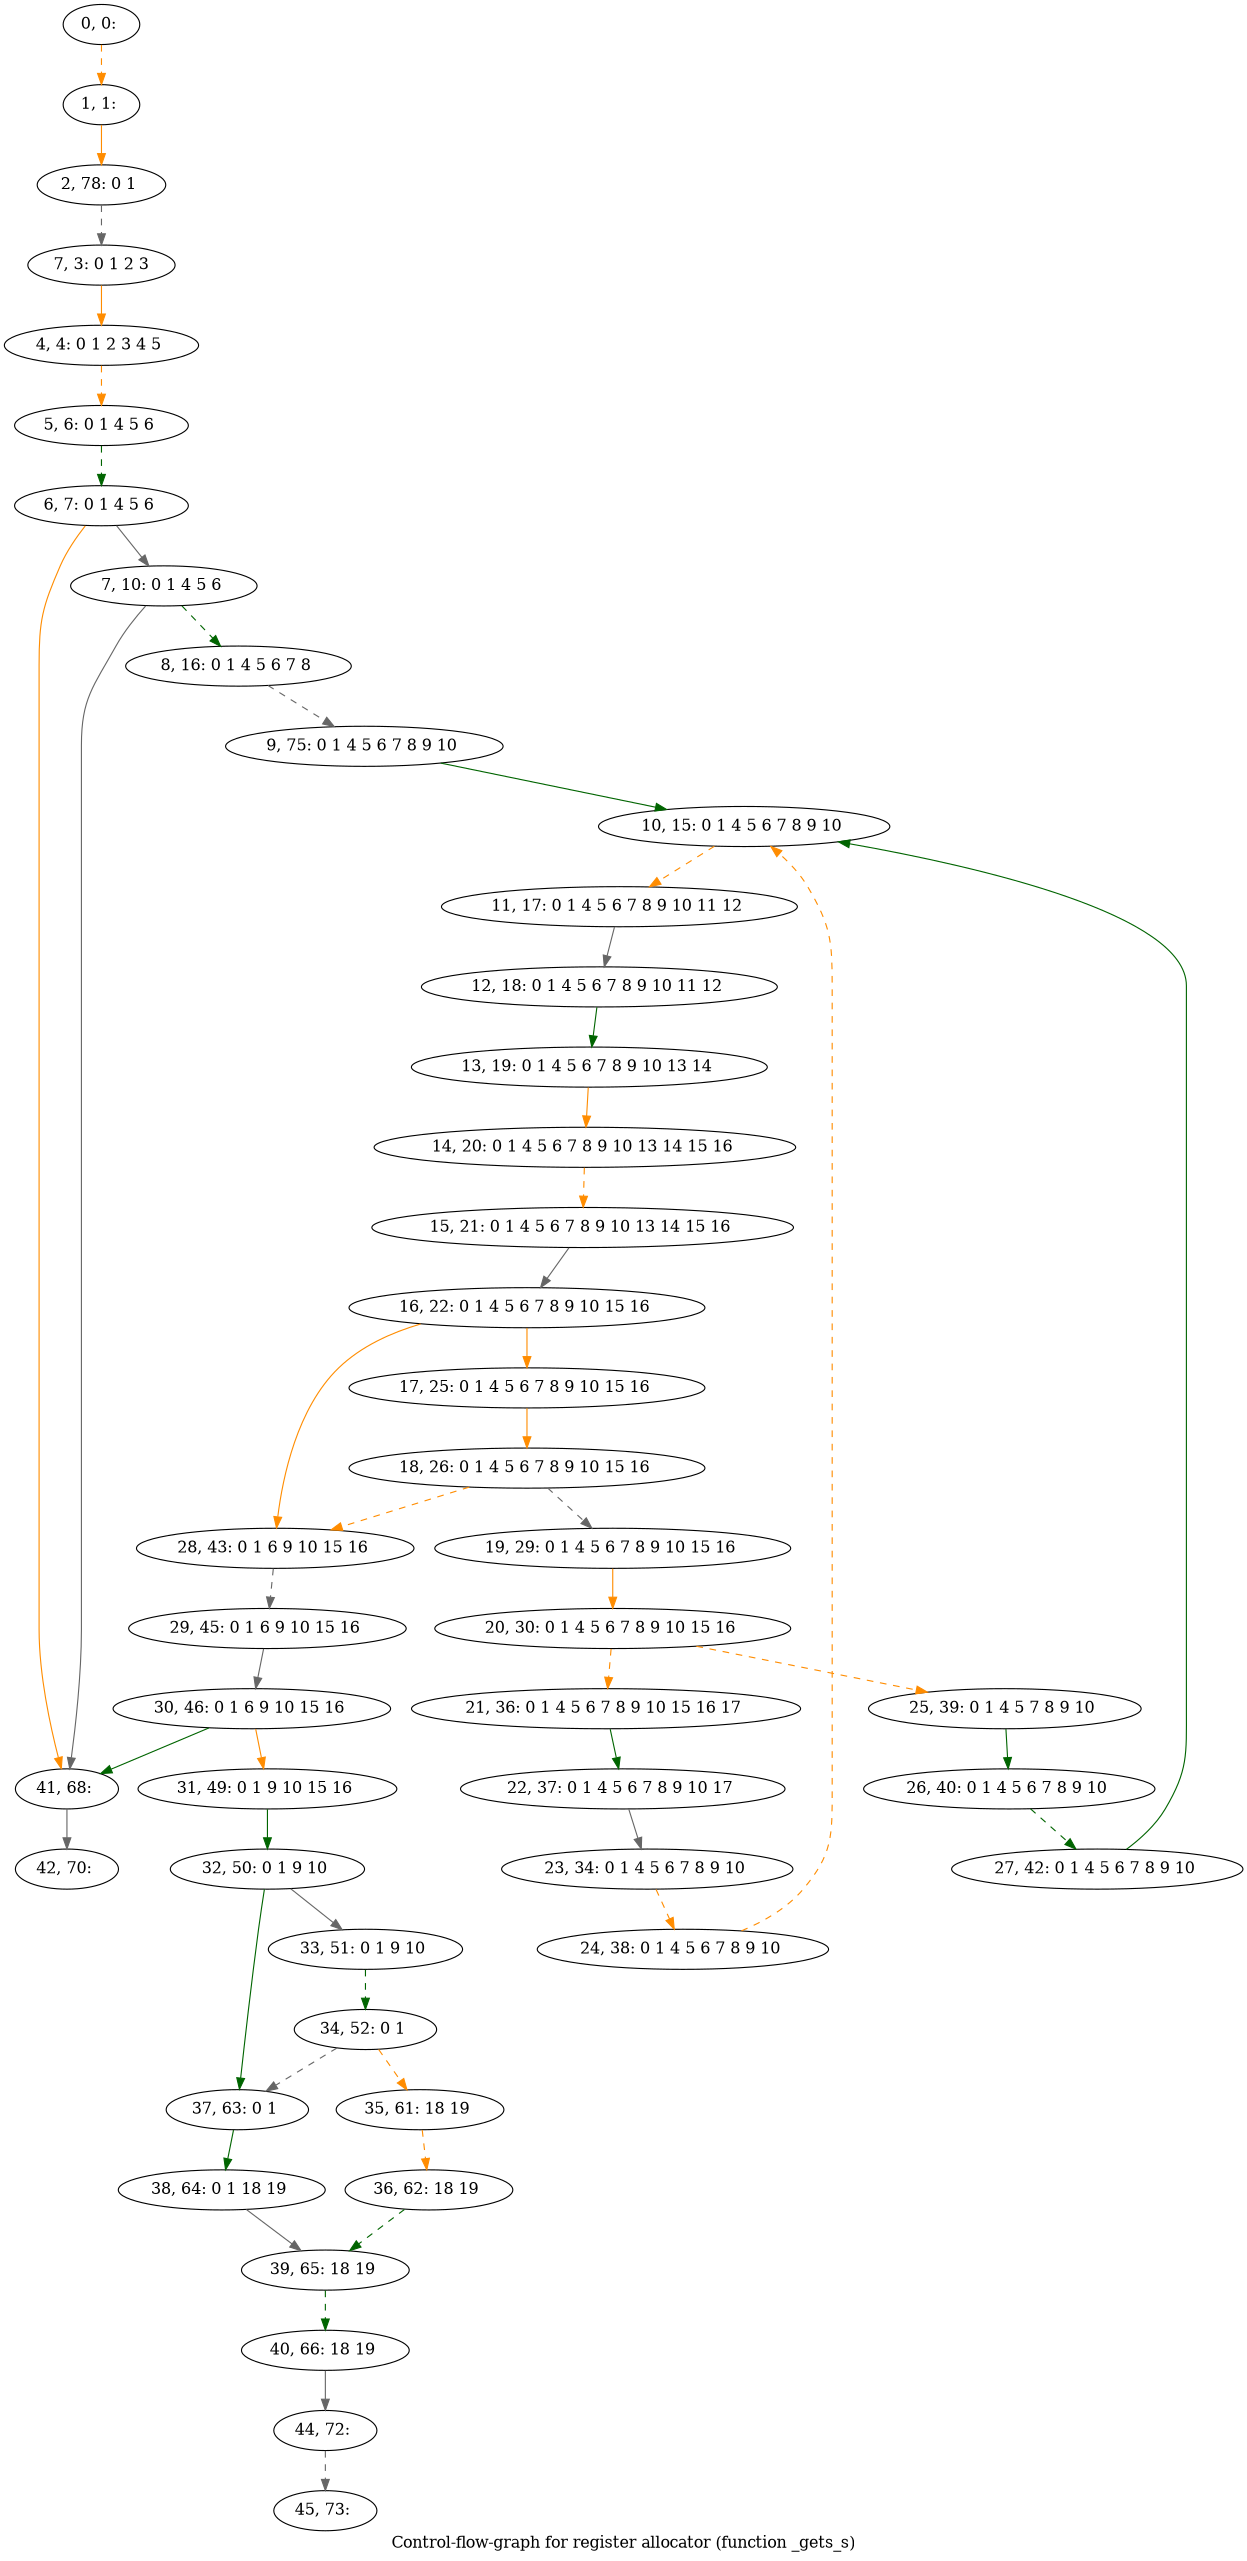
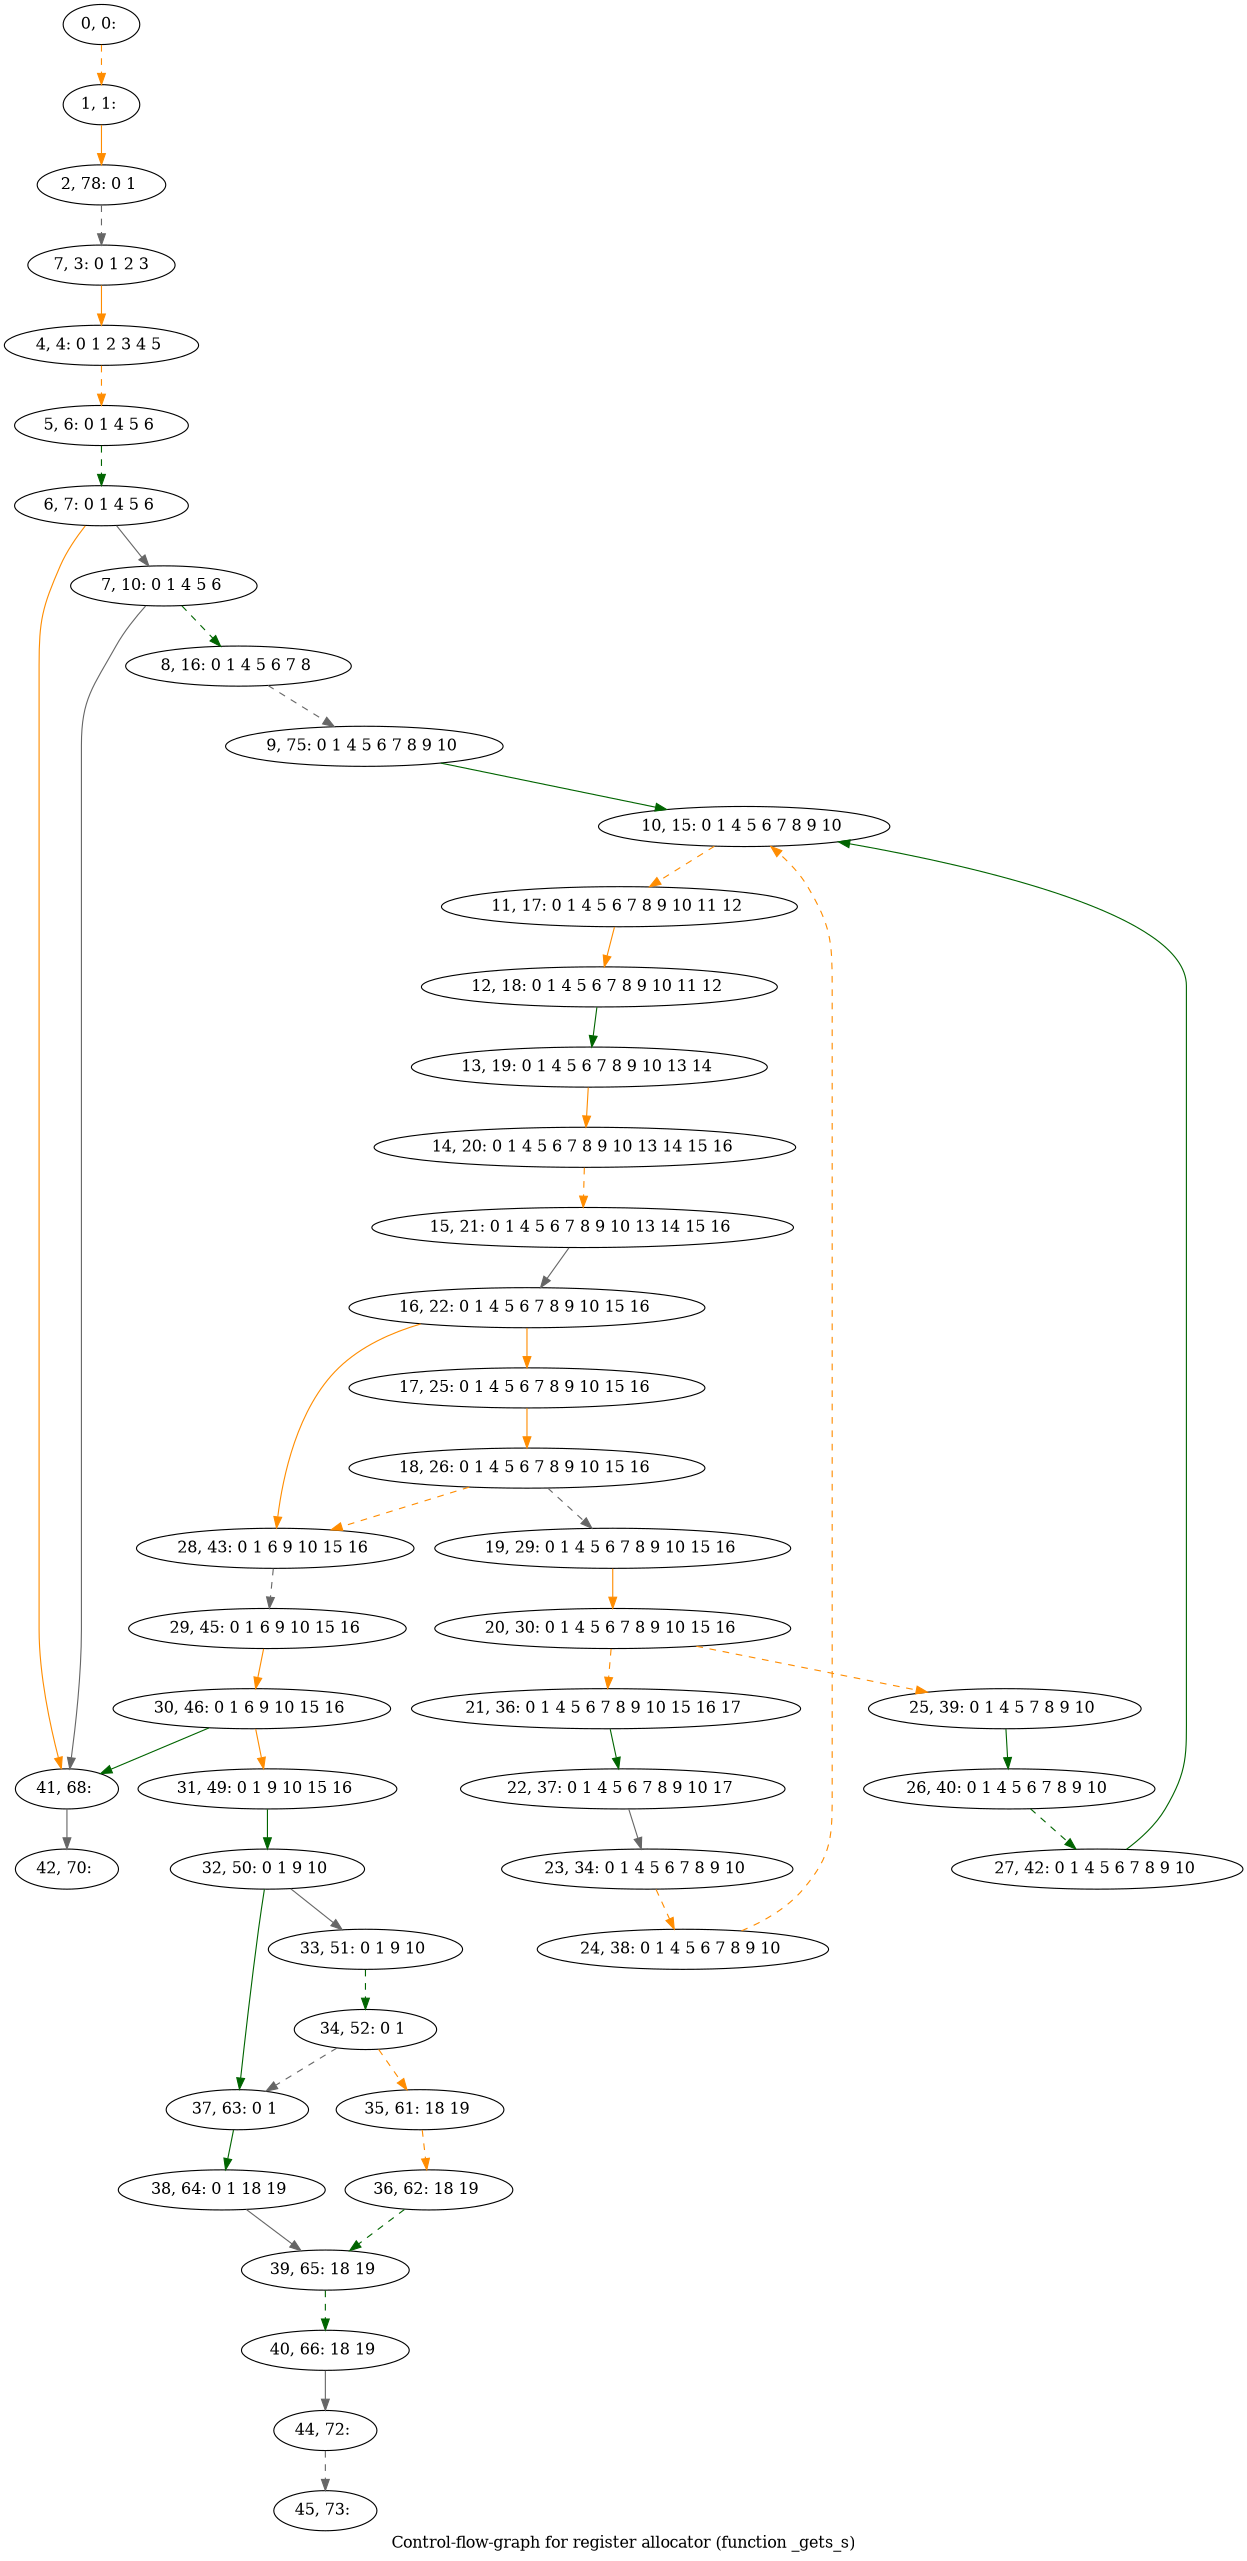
(611, 942) -> (611, 942)
(261, 1663) -> (261, 1663)
